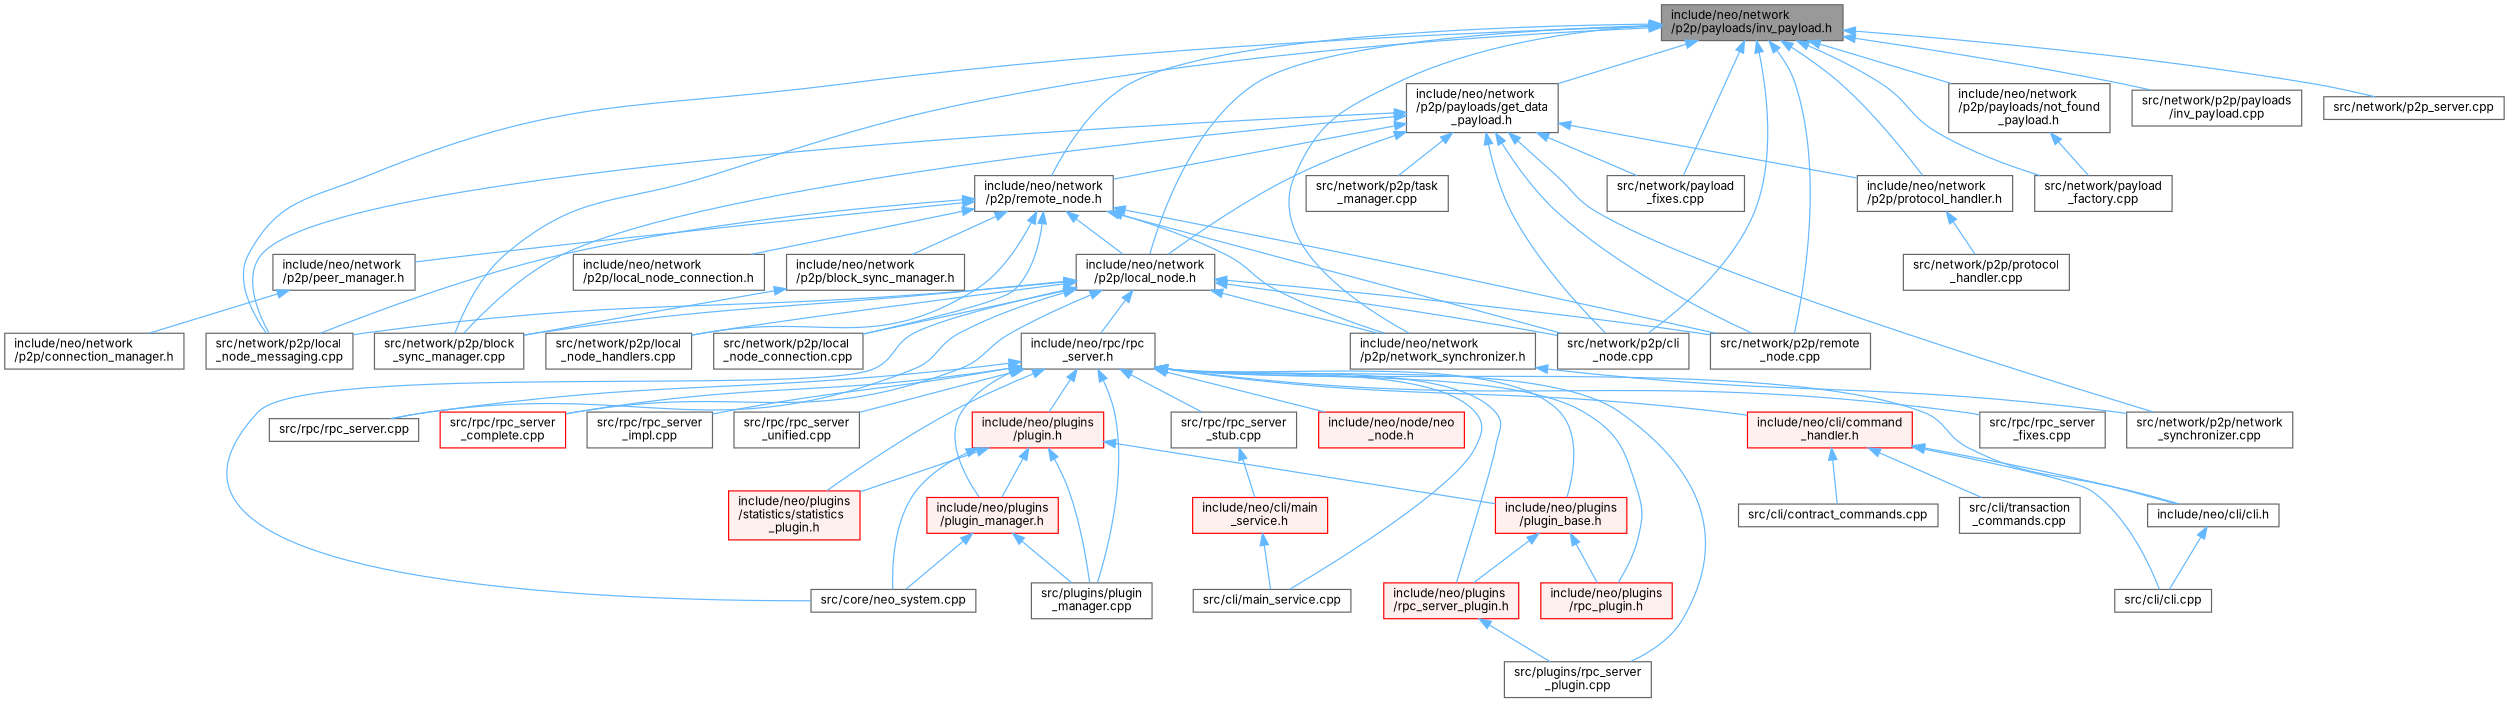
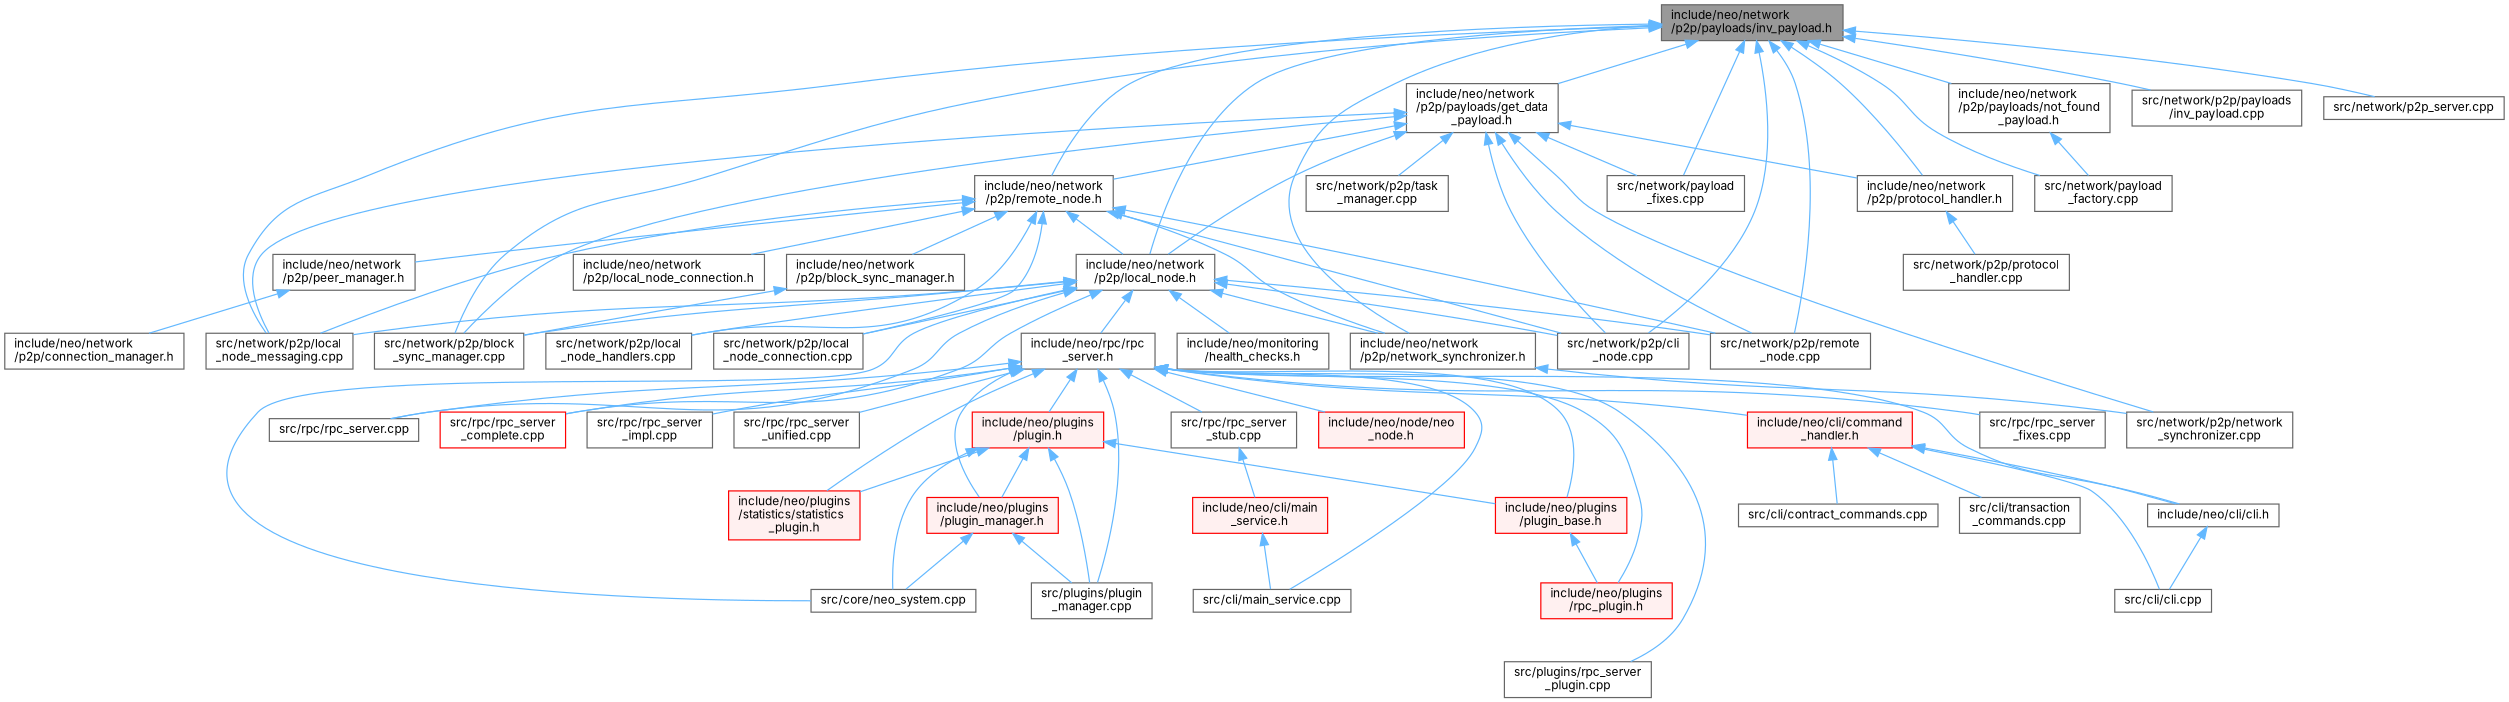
none -> (1253, 351)
(1451, 601) -> none
